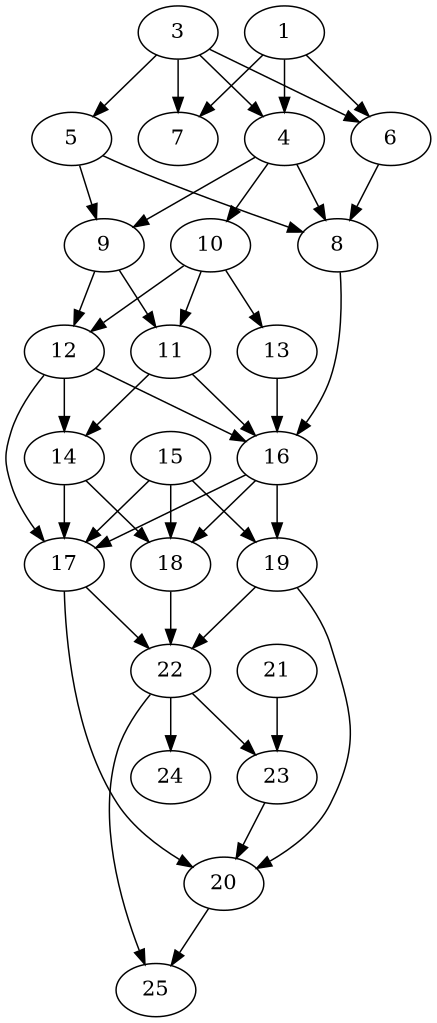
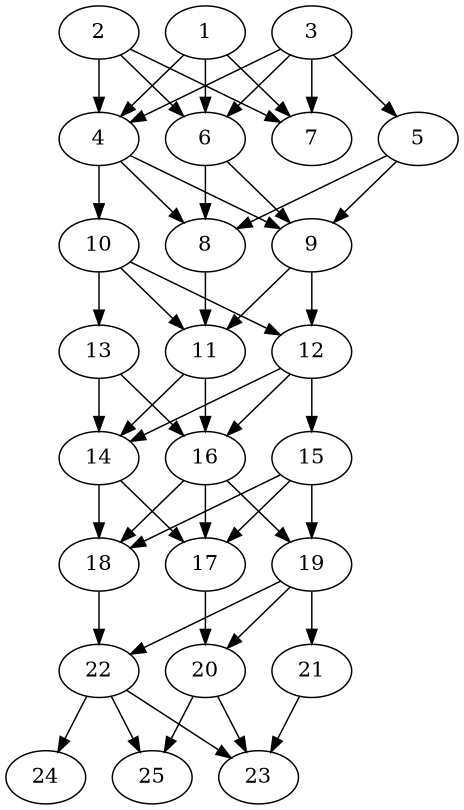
none -> (99, 33)
none -> (253, 187)
(337, 351) -> (205, 288)
none -> (99, 398)
(7, 451) -> (312, 398)
none -> (312, 610)
(112, 612) -> none
(254, 824) -> (229, 717)
